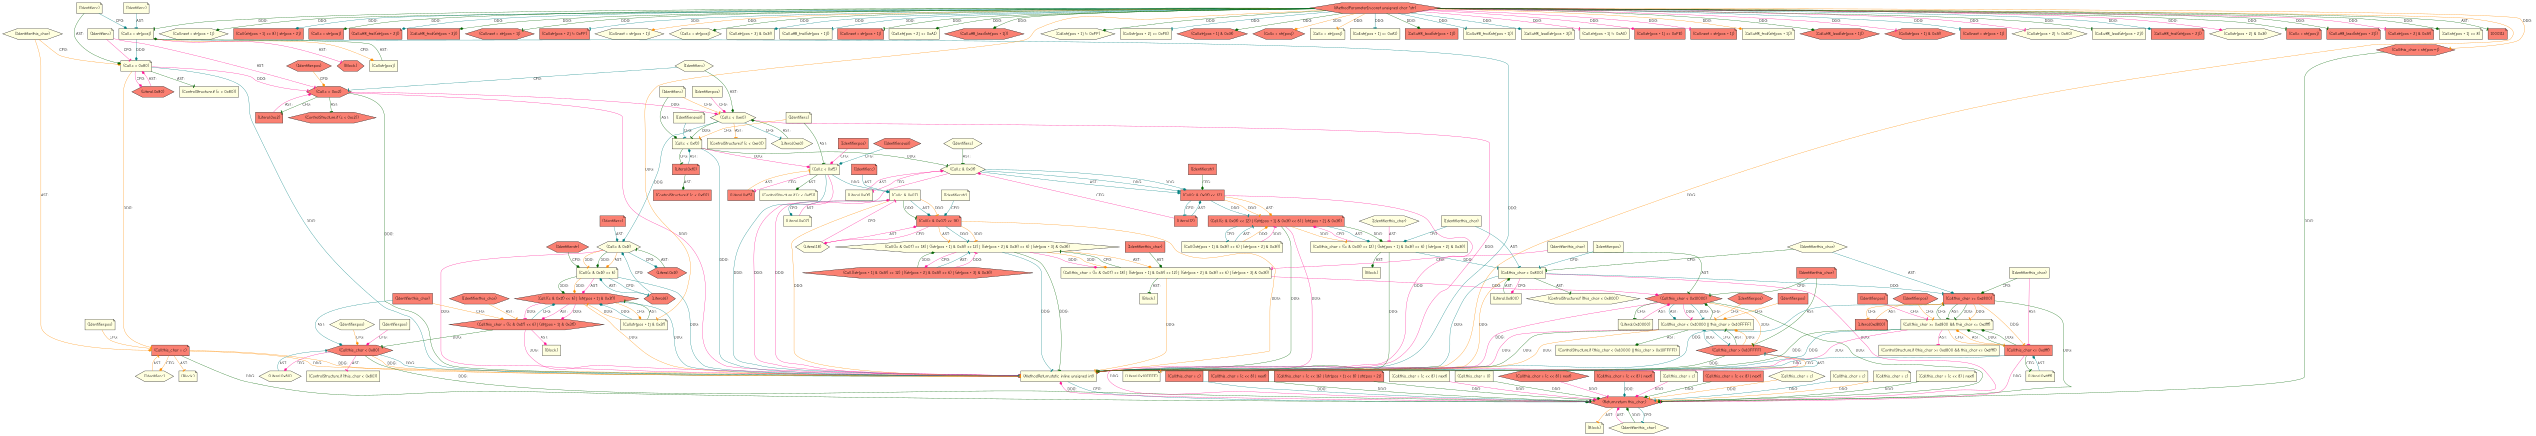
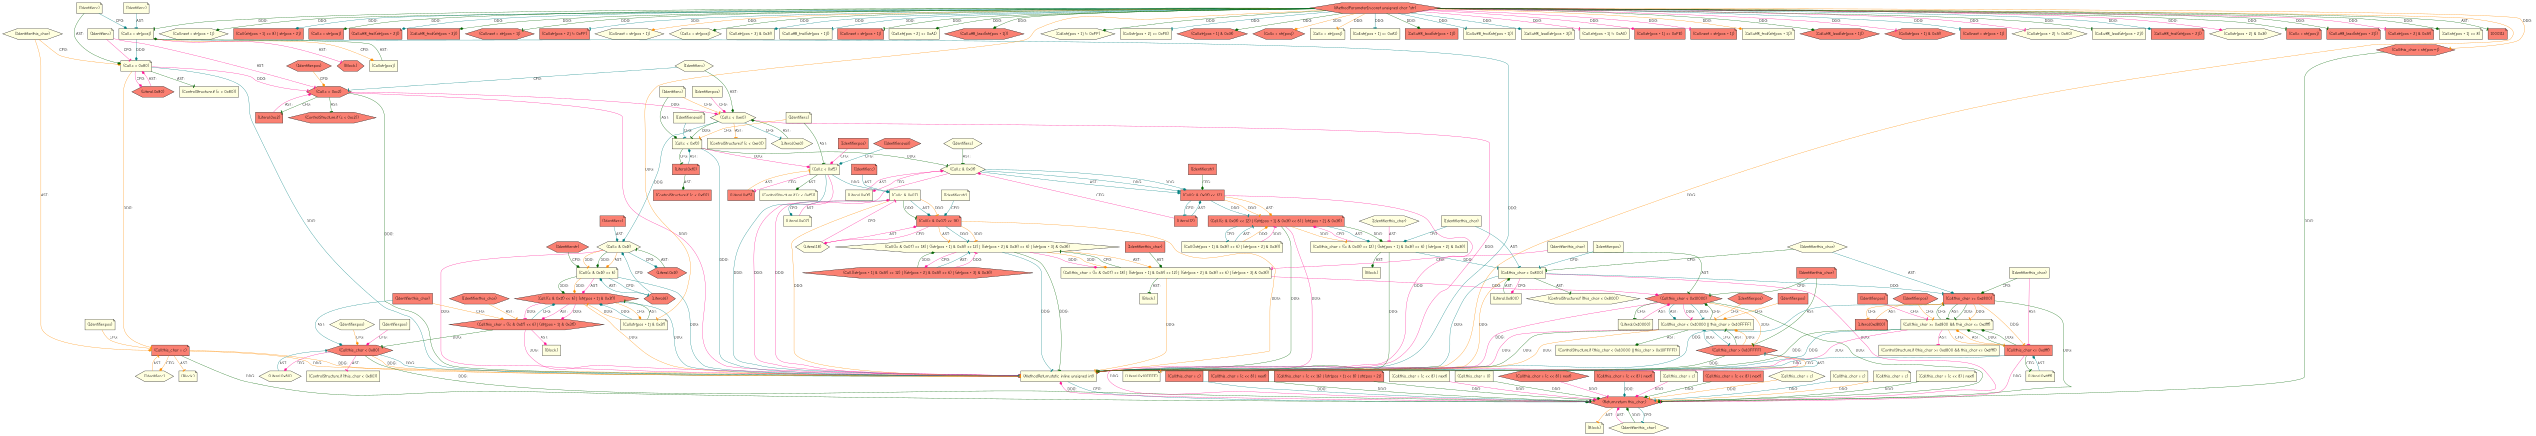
(907, 177) -> (908, 176)
